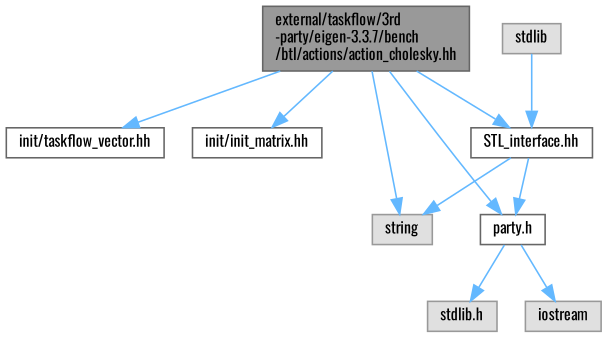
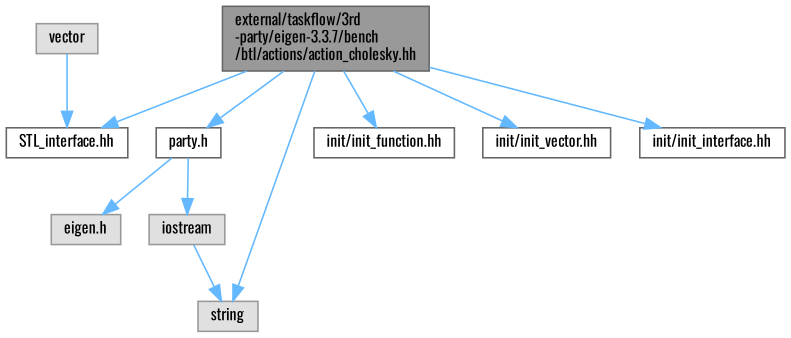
(532, 39) -> (67, 39)
(85, 143) -> (547, 143)
(257, 143) -> (712, 143)
none -> (384, 143)
(524, 179) -> none
(467, 186) -> (204, 266)
(462, 316) -> (86, 230)
